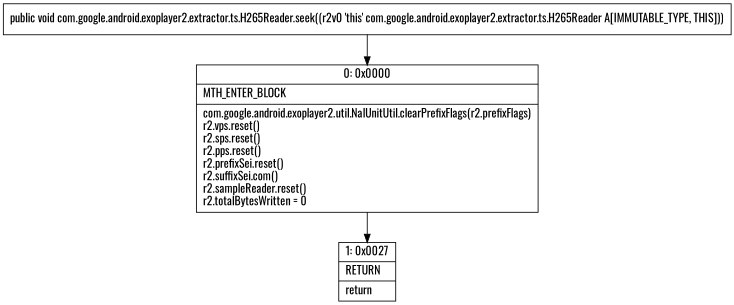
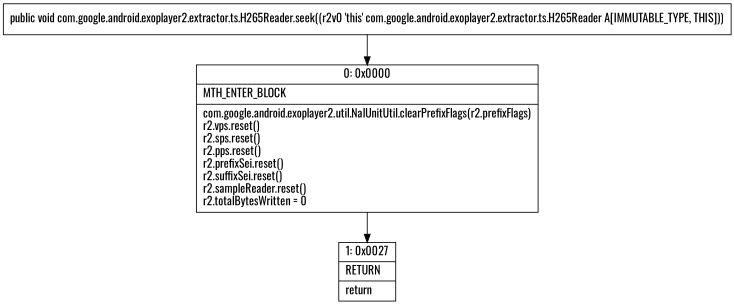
(241, 177) -> (243, 177)
